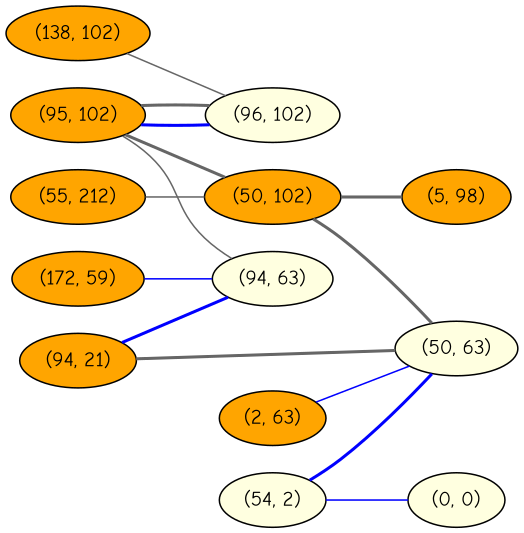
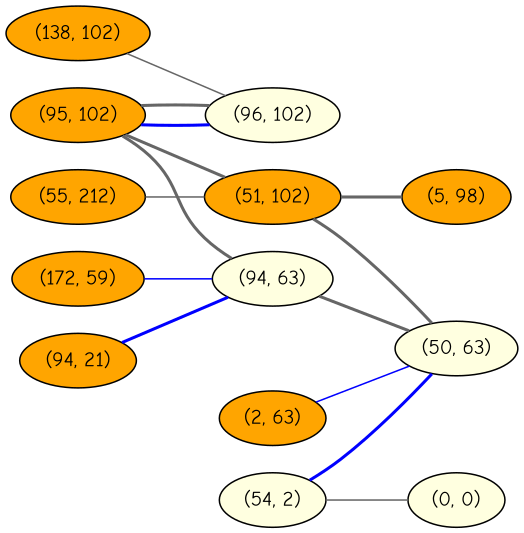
(172, 186) -> (172, 186)
(273, 197) -> (273, 197)
(266, 355) -> (364, 314)
(367, 500) -> (367, 500)
